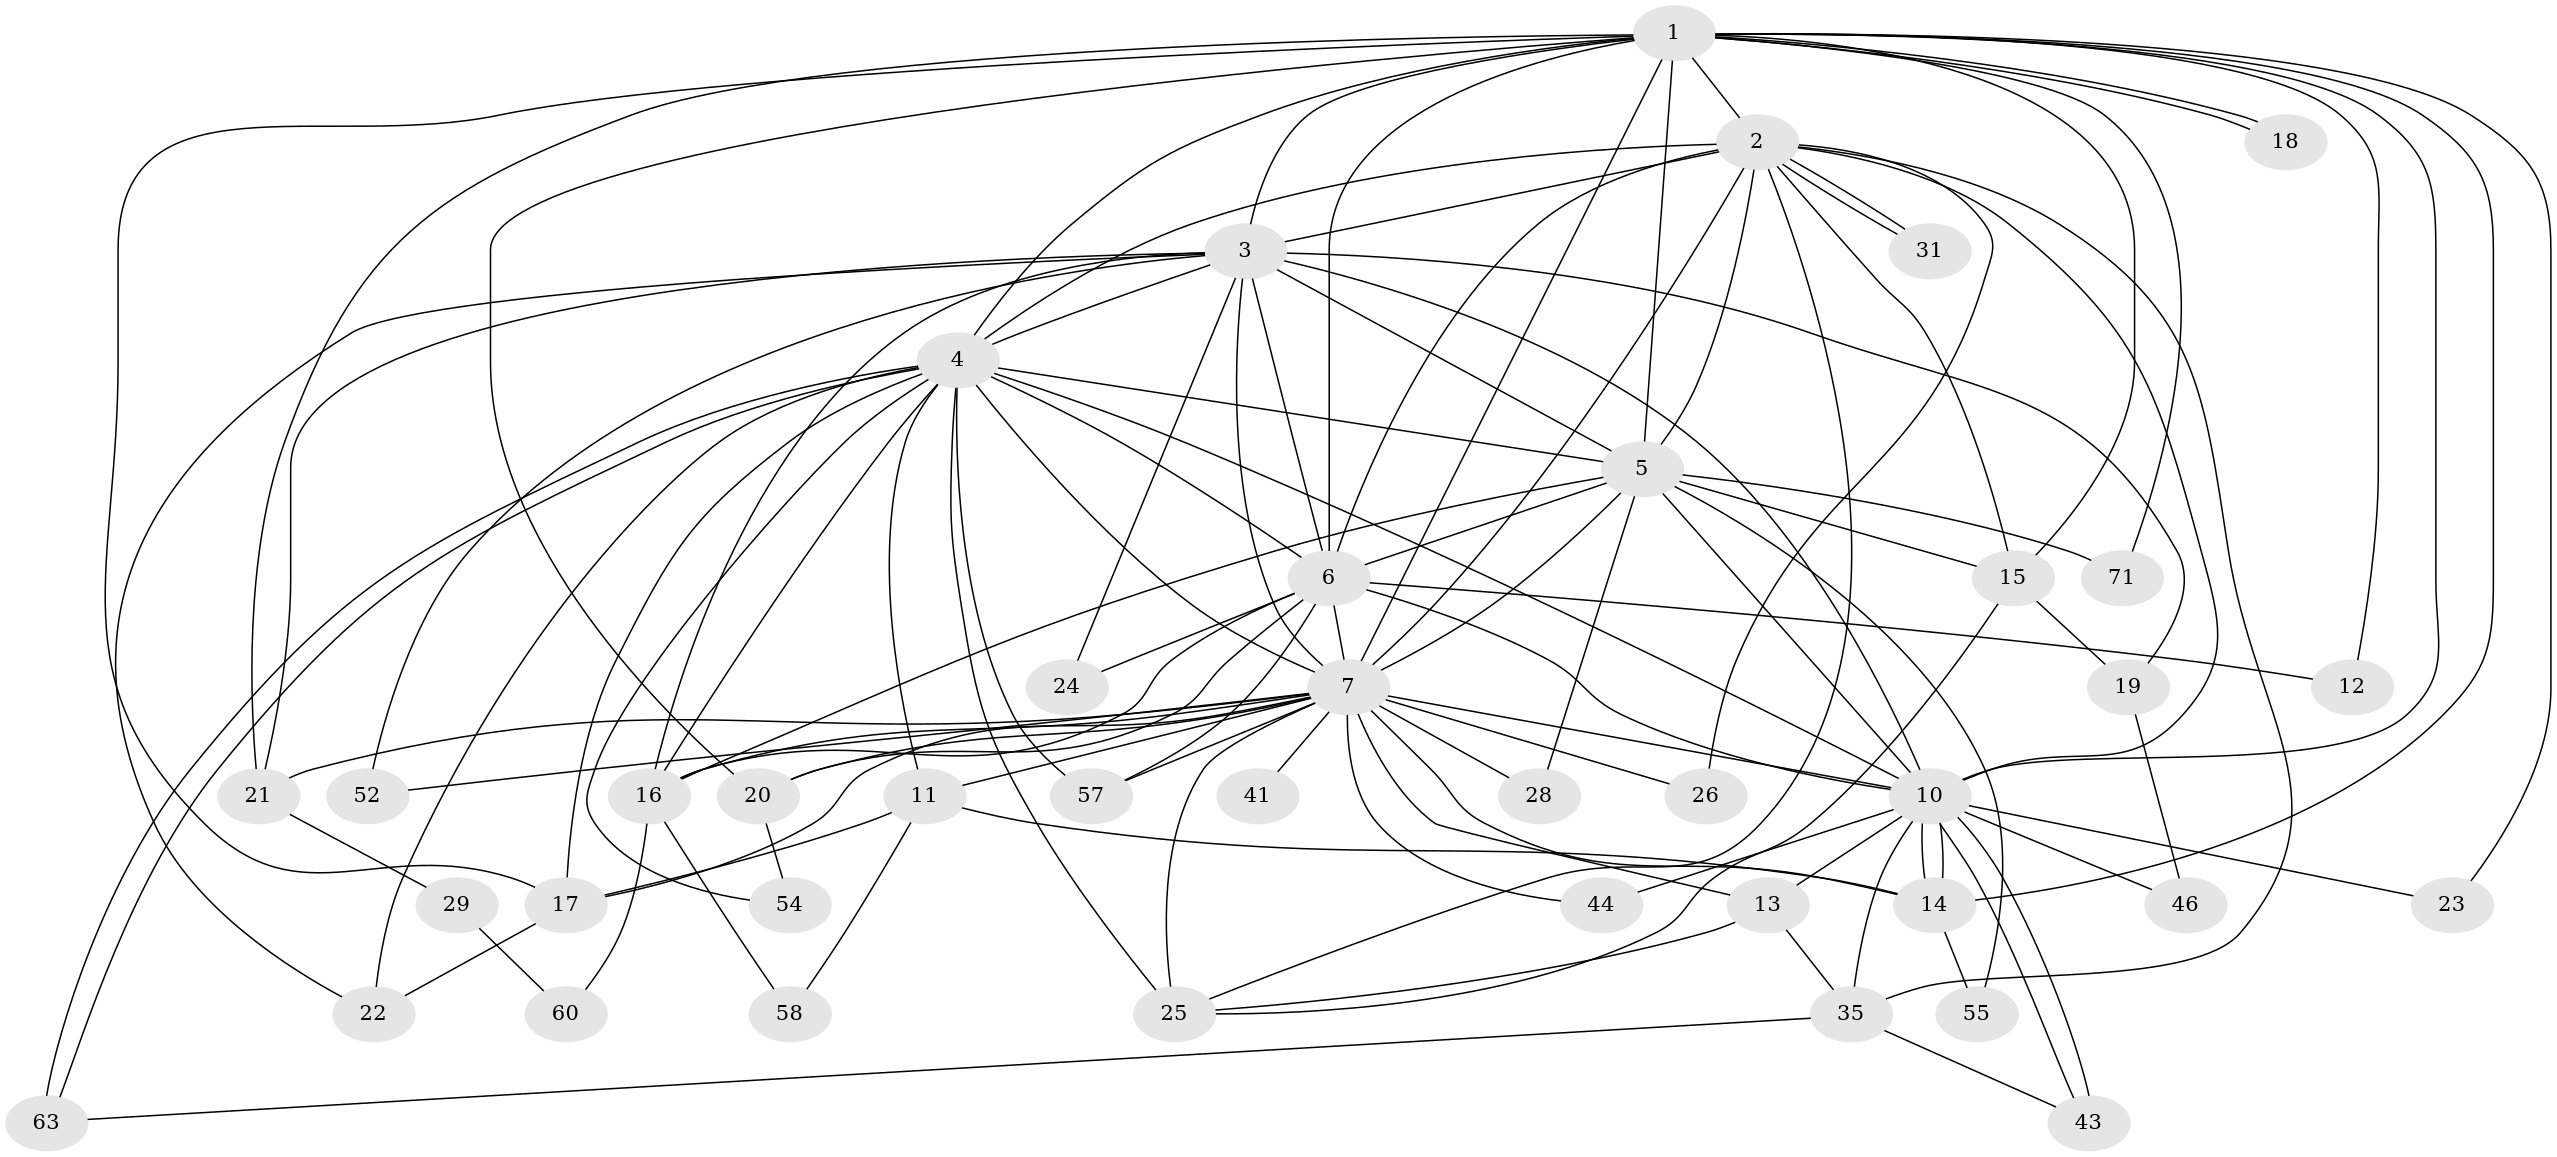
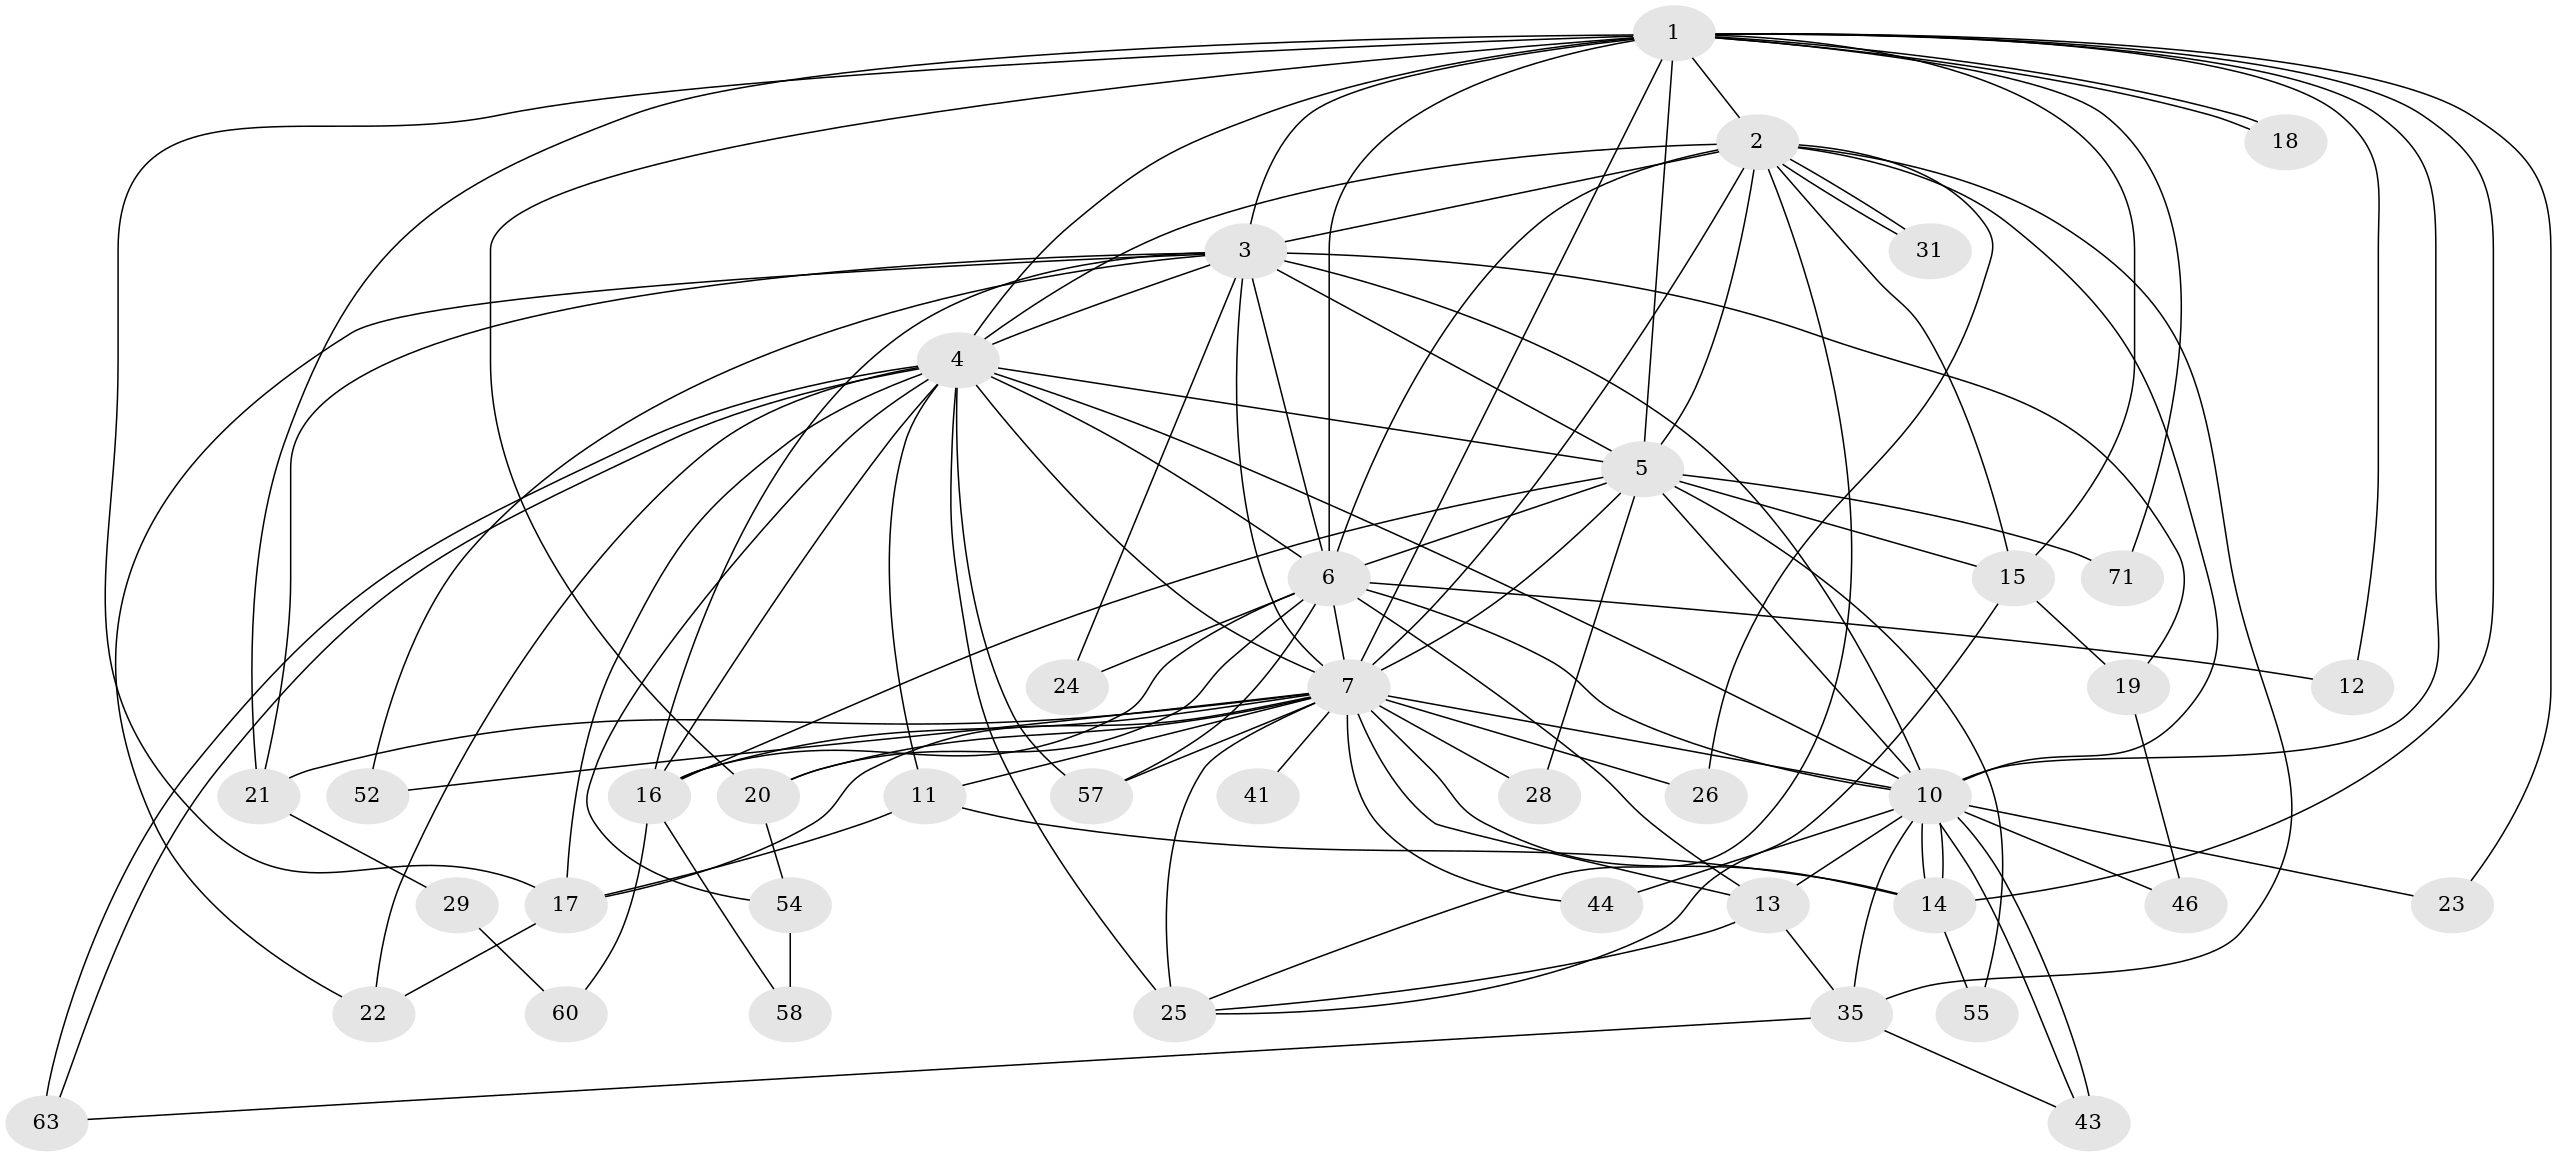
none -> (1515, 708)
(861, 907) -> (790, 960)
